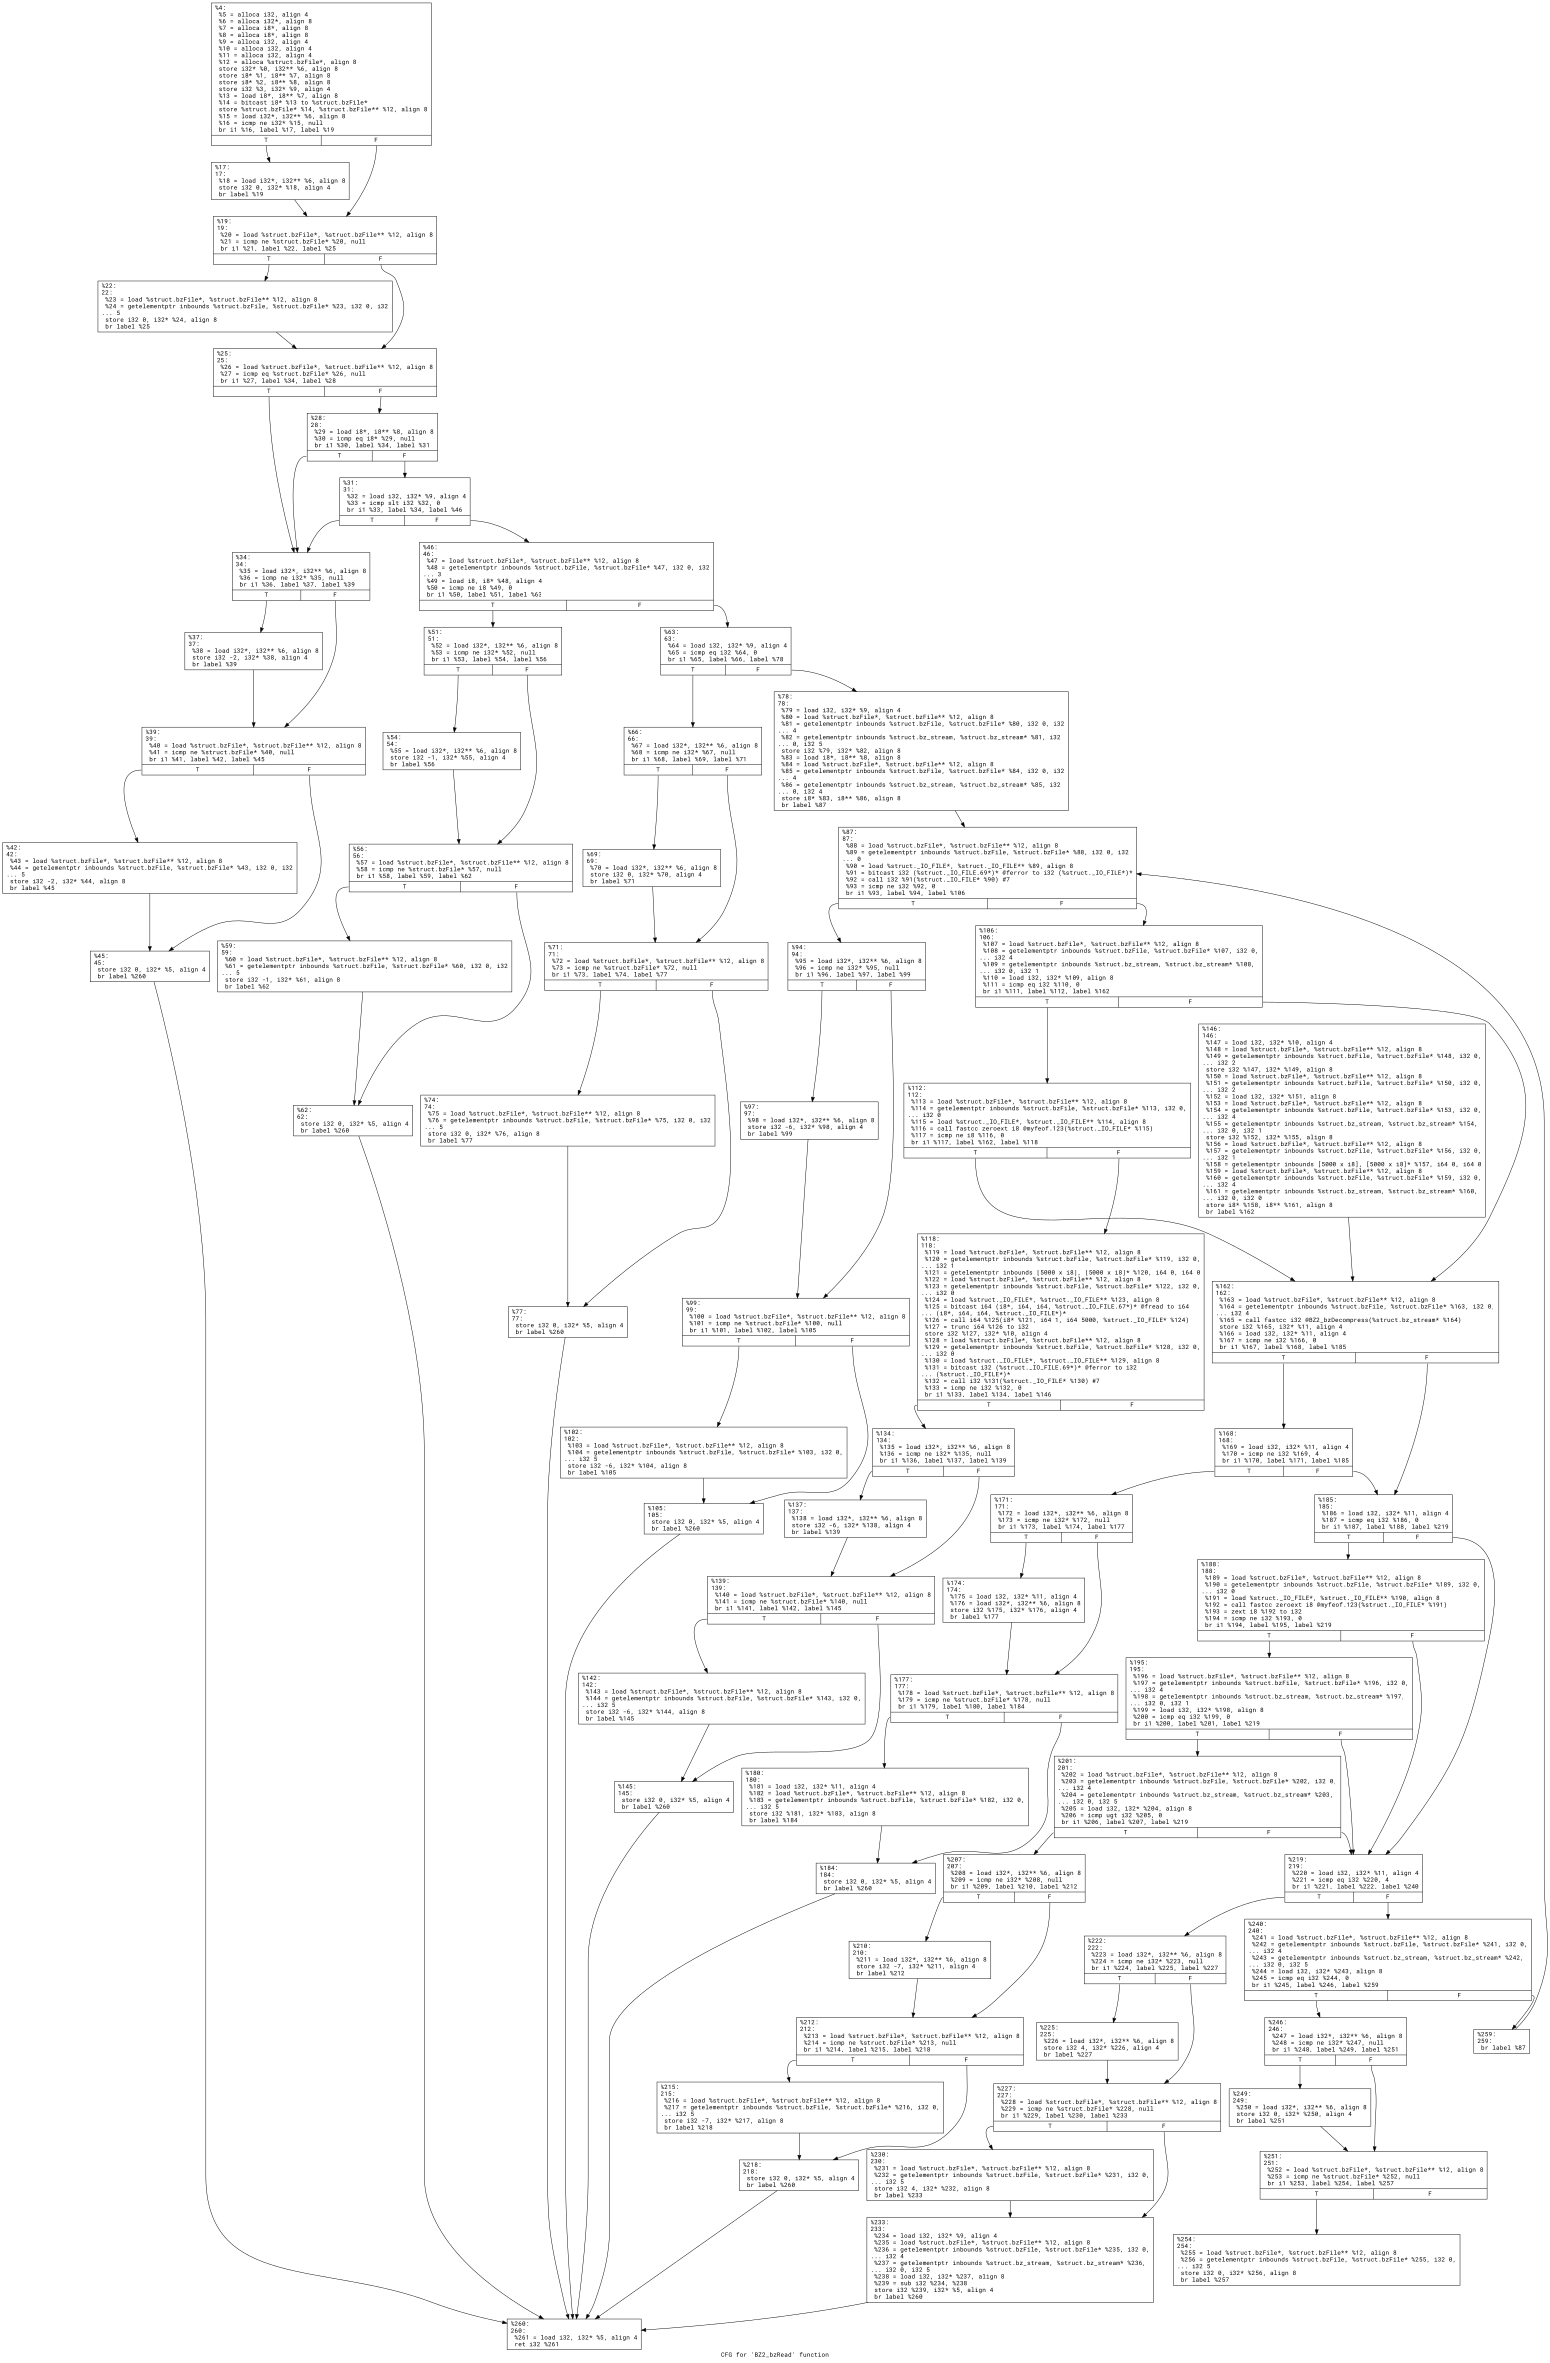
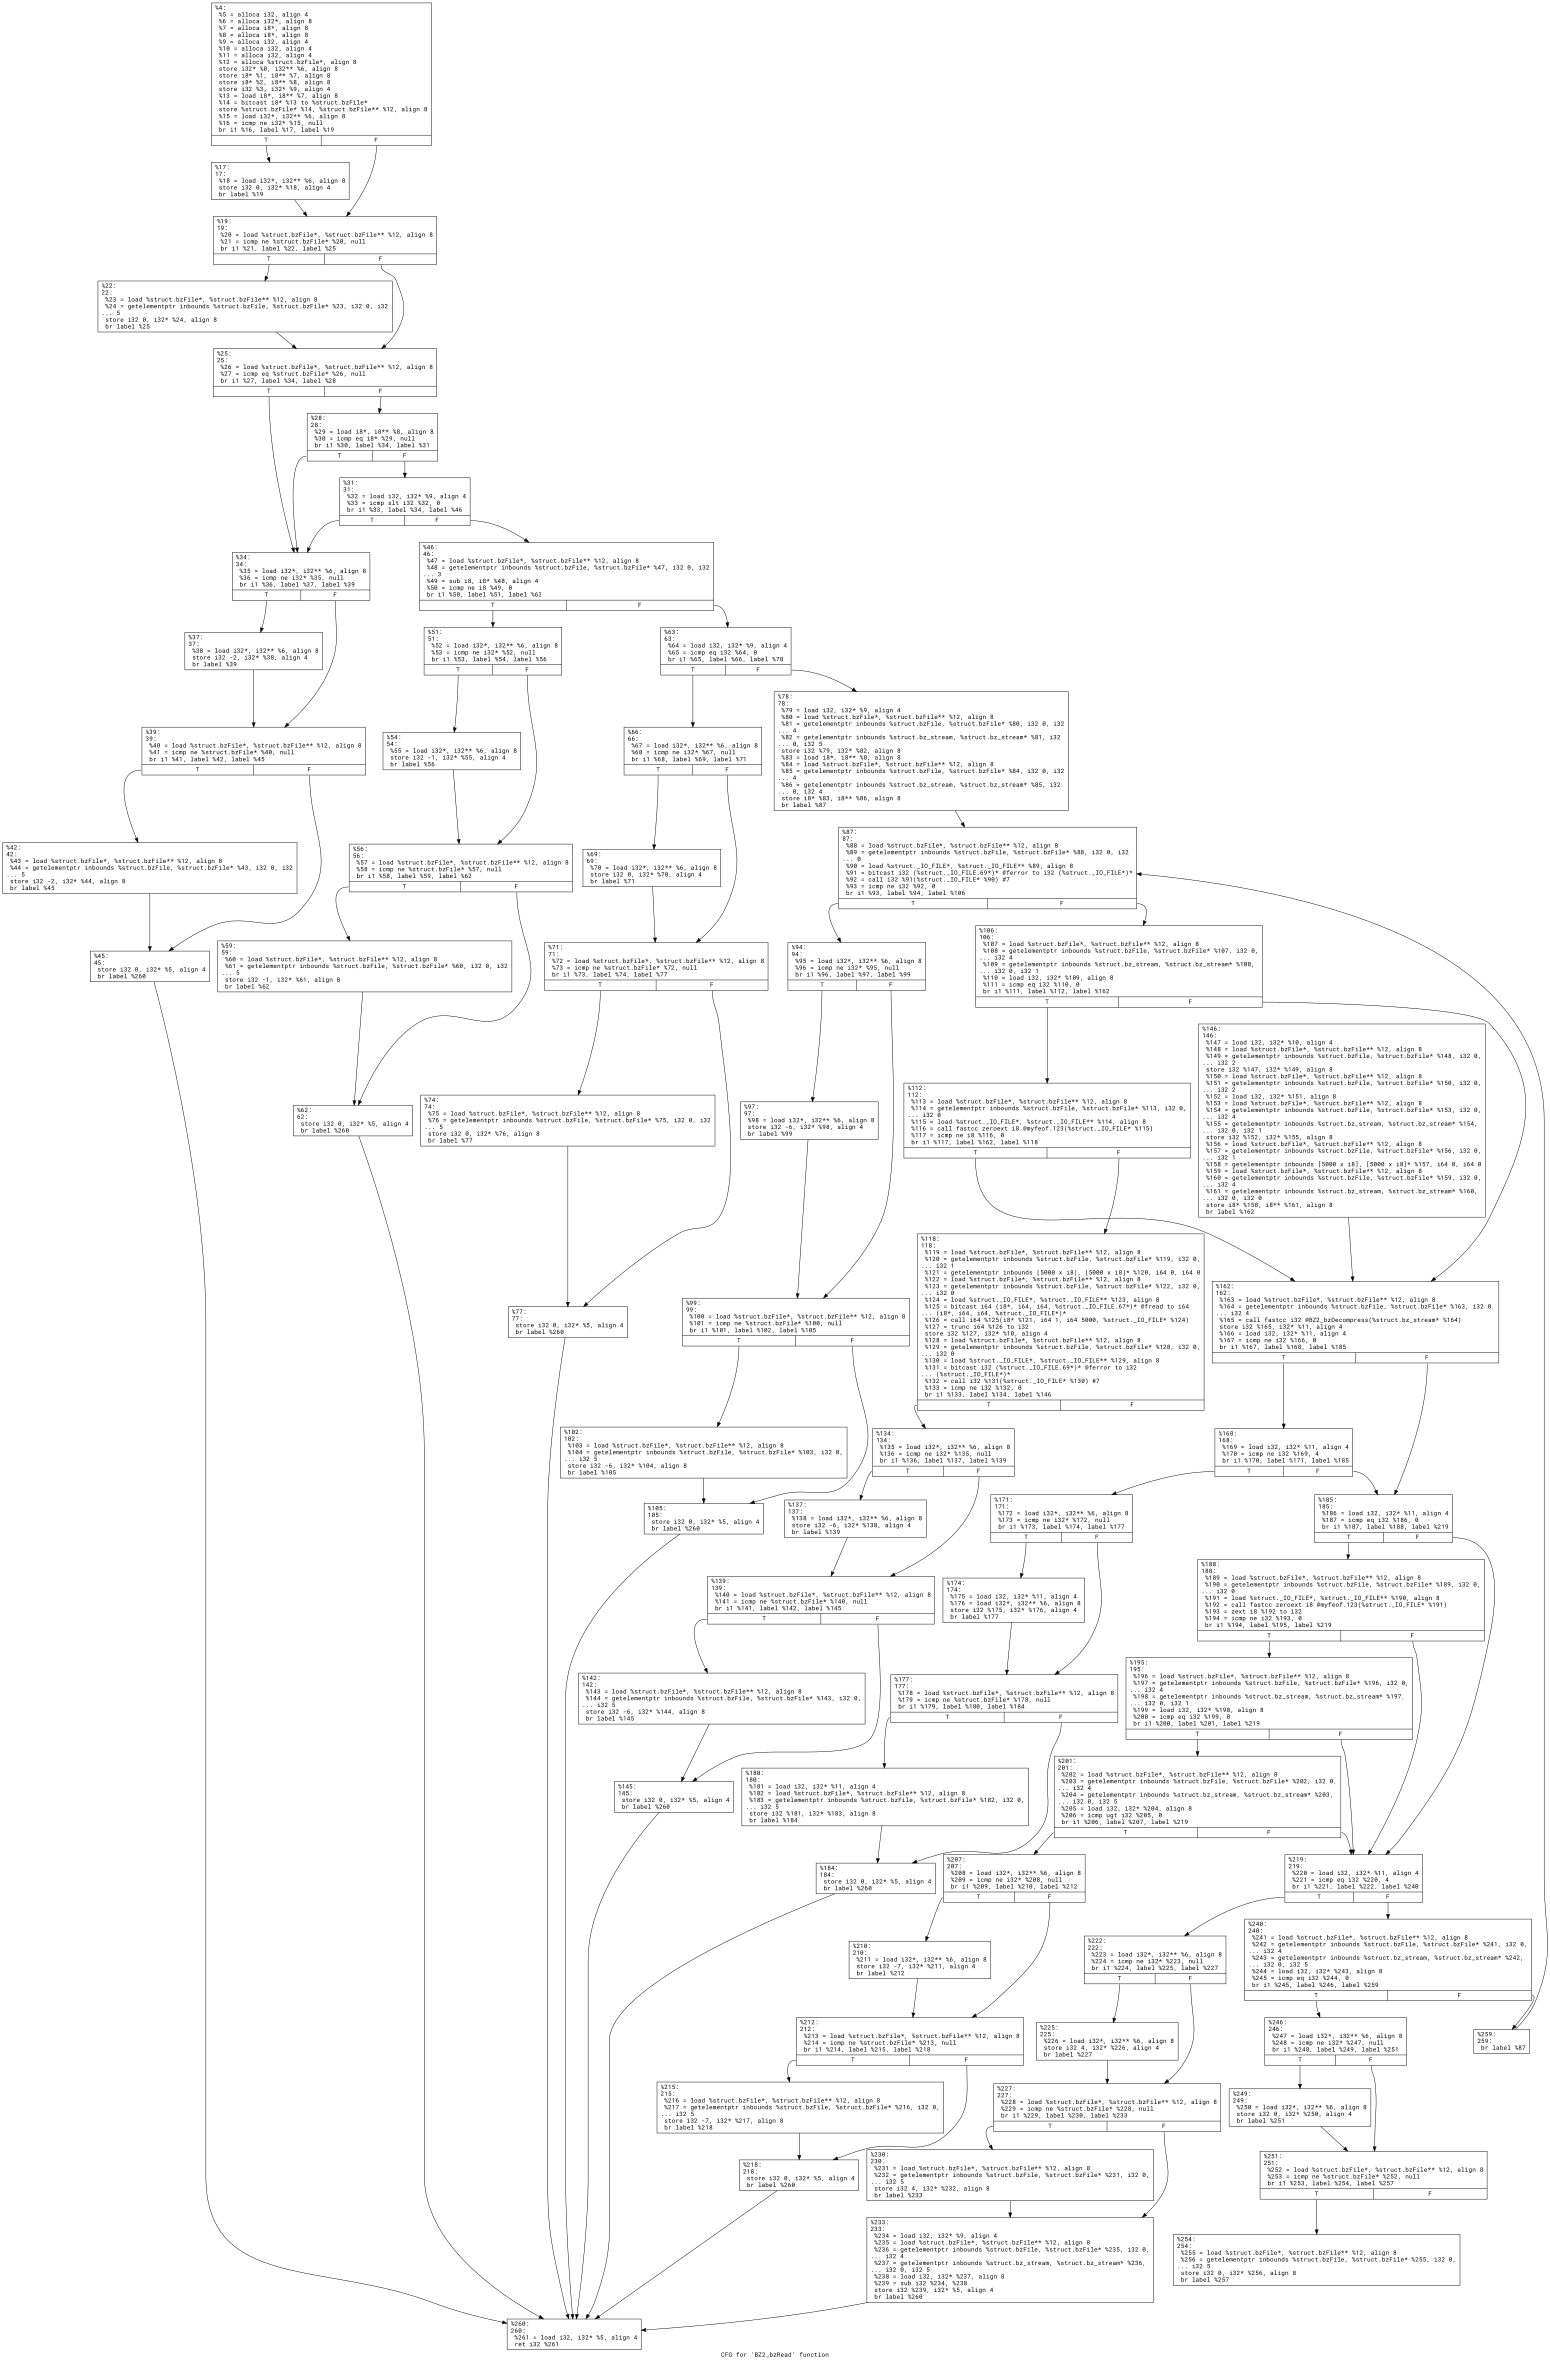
(483, 581) -> (481, 581)
